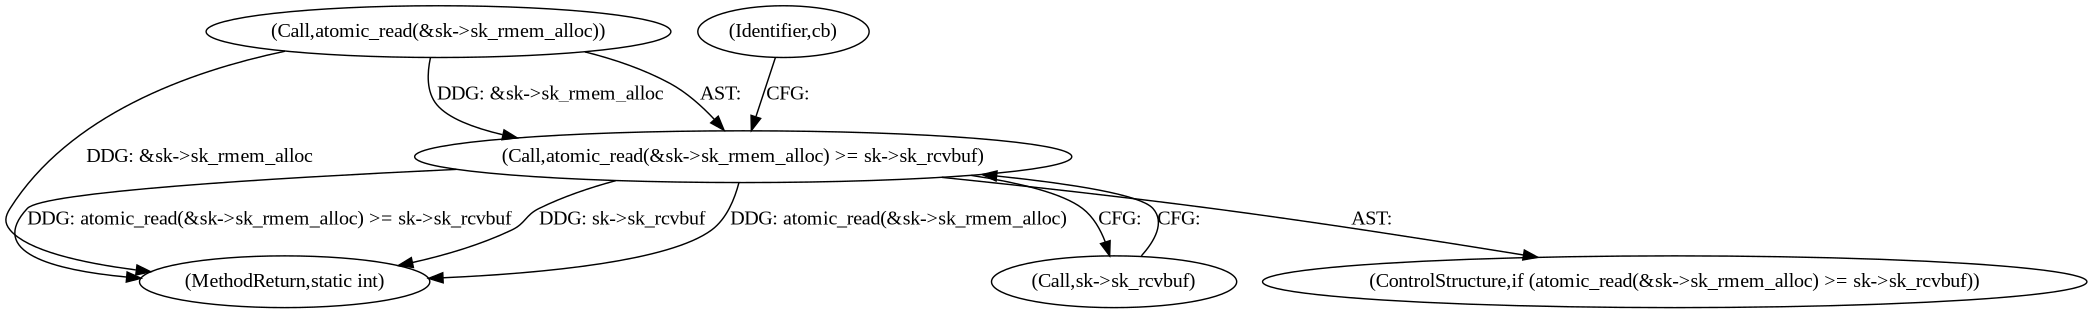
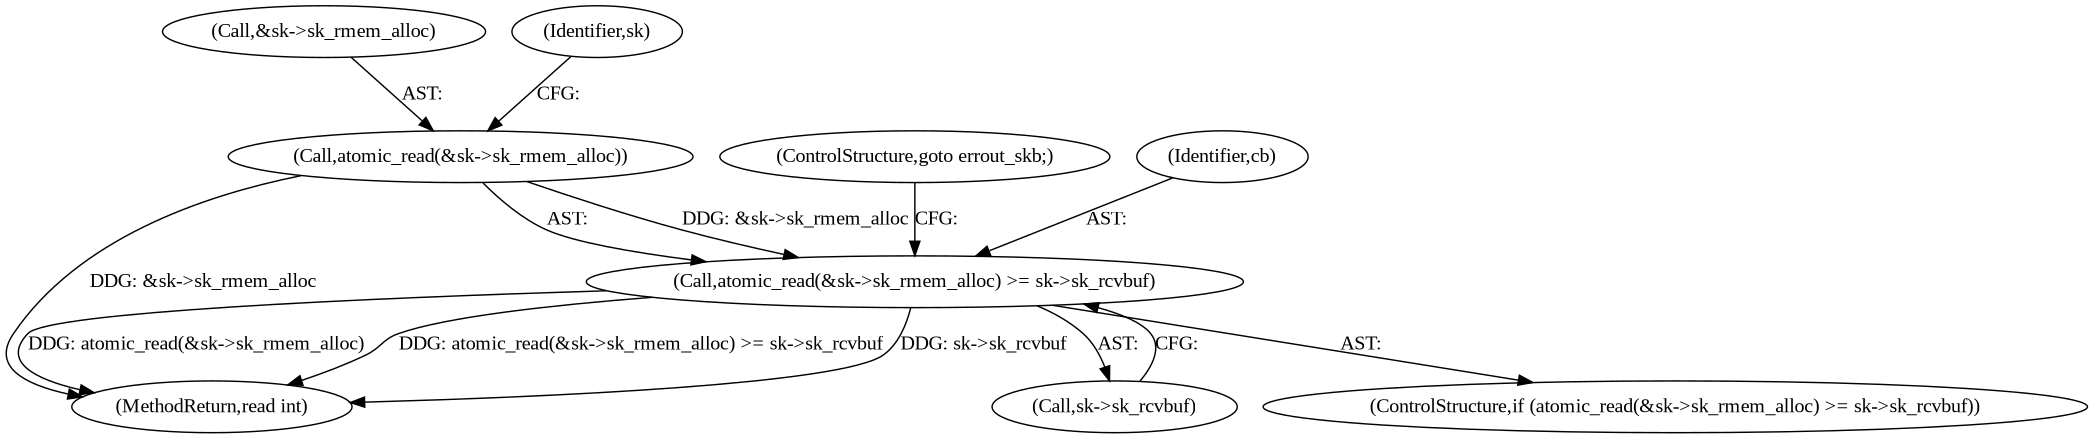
none -> (324, 32)
none -> (597, 32)
(791, 94) -> (1110, 219)
none -> (915, 157)
(1123, 219) -> (1121, 344)
(285, 282) -> (212, 407)
